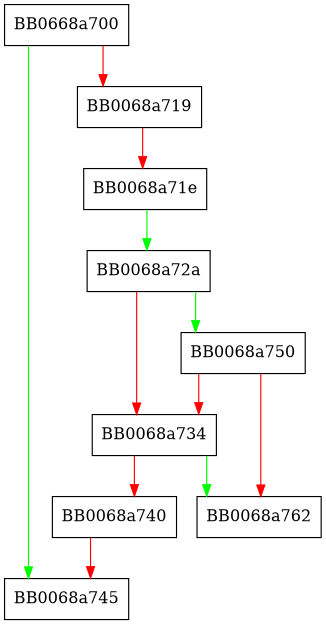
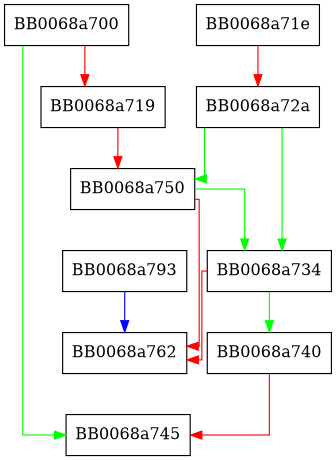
(67, 25) -> (67, 25)
(143, 142) -> (118, 142)
(147, 224) -> (258, 60)
none -> (125, 271)
(137, 347) -> (282, 183)
(199, 388) -> (245, 189)
(134, 470) -> (269, 306)
(207, 470) -> (202, 315)
